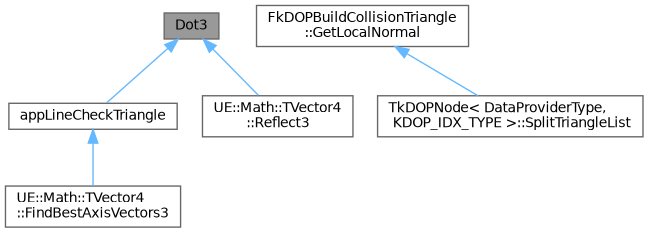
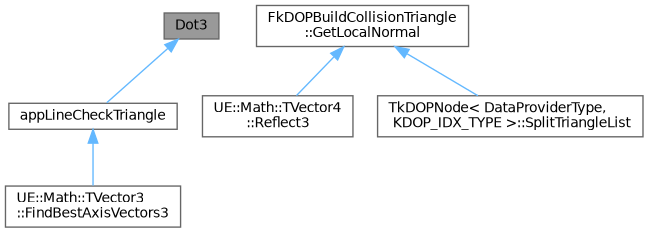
(236, 72) -> (315, 76)
(93, 207) -> (93, 207)
